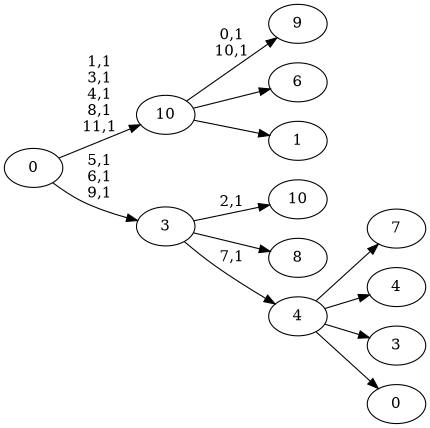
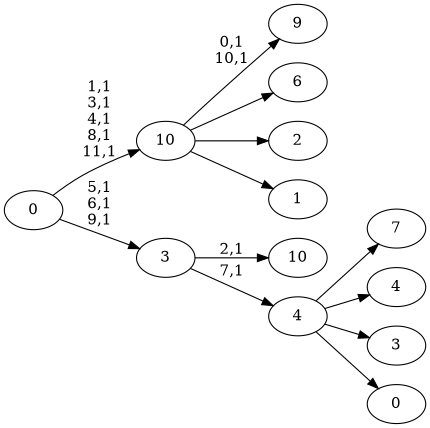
none -> (298, 141)
(298, 258) -> none
